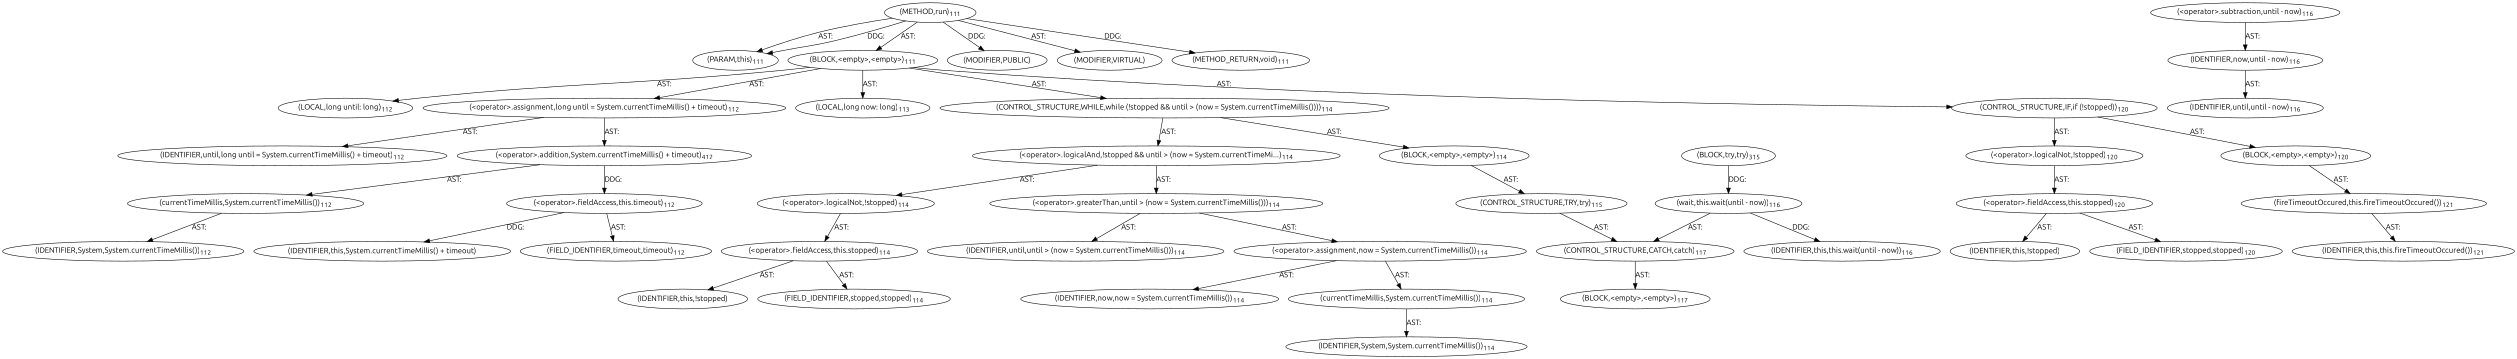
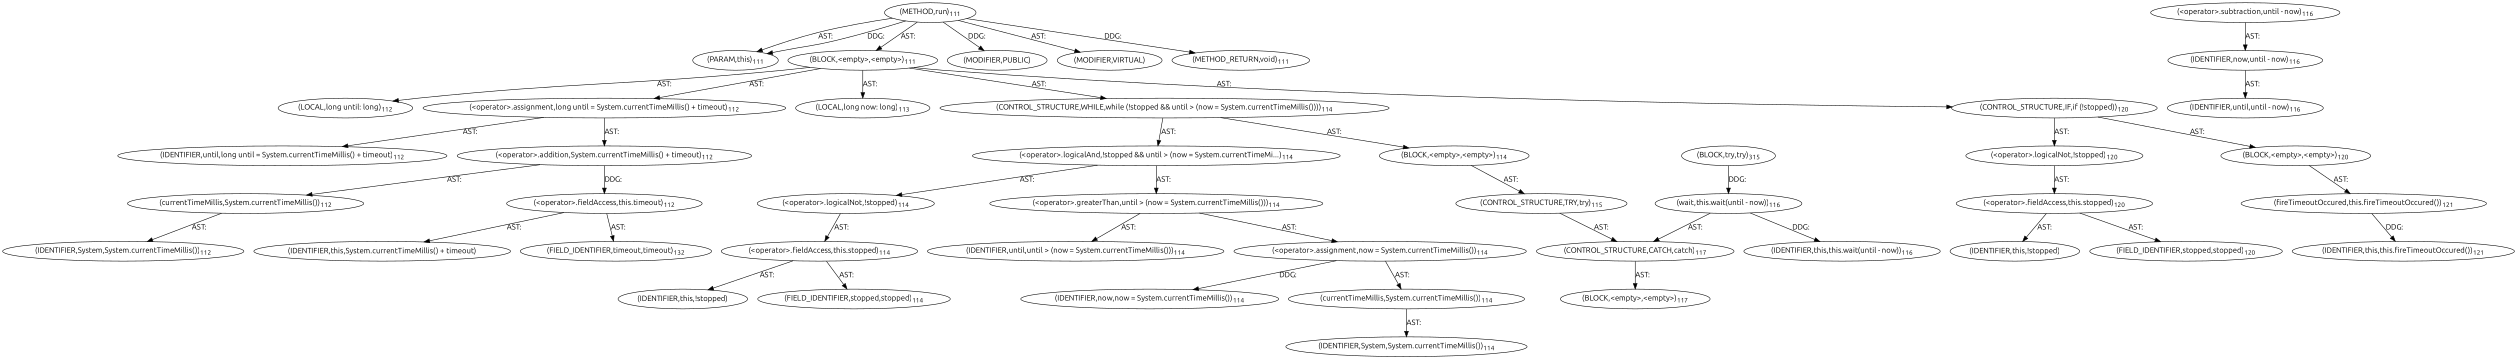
(708, 155) -> (708, 155)
(517, 227) -> (515, 227)
(2394, 227) -> (2396, 227)
(679, 250) -> (679, 250)
(1288, 275) -> (1289, 275)
